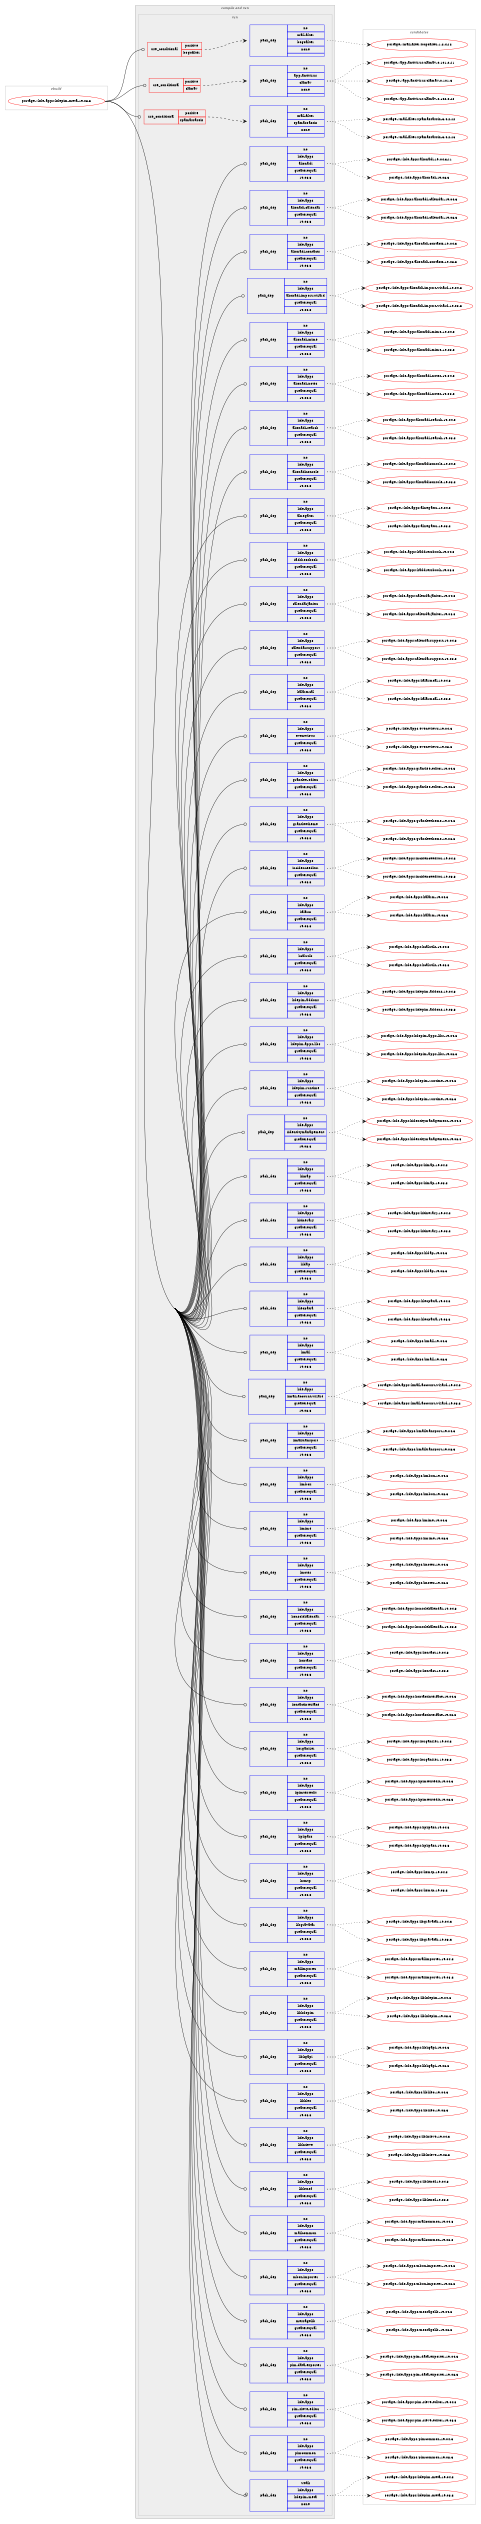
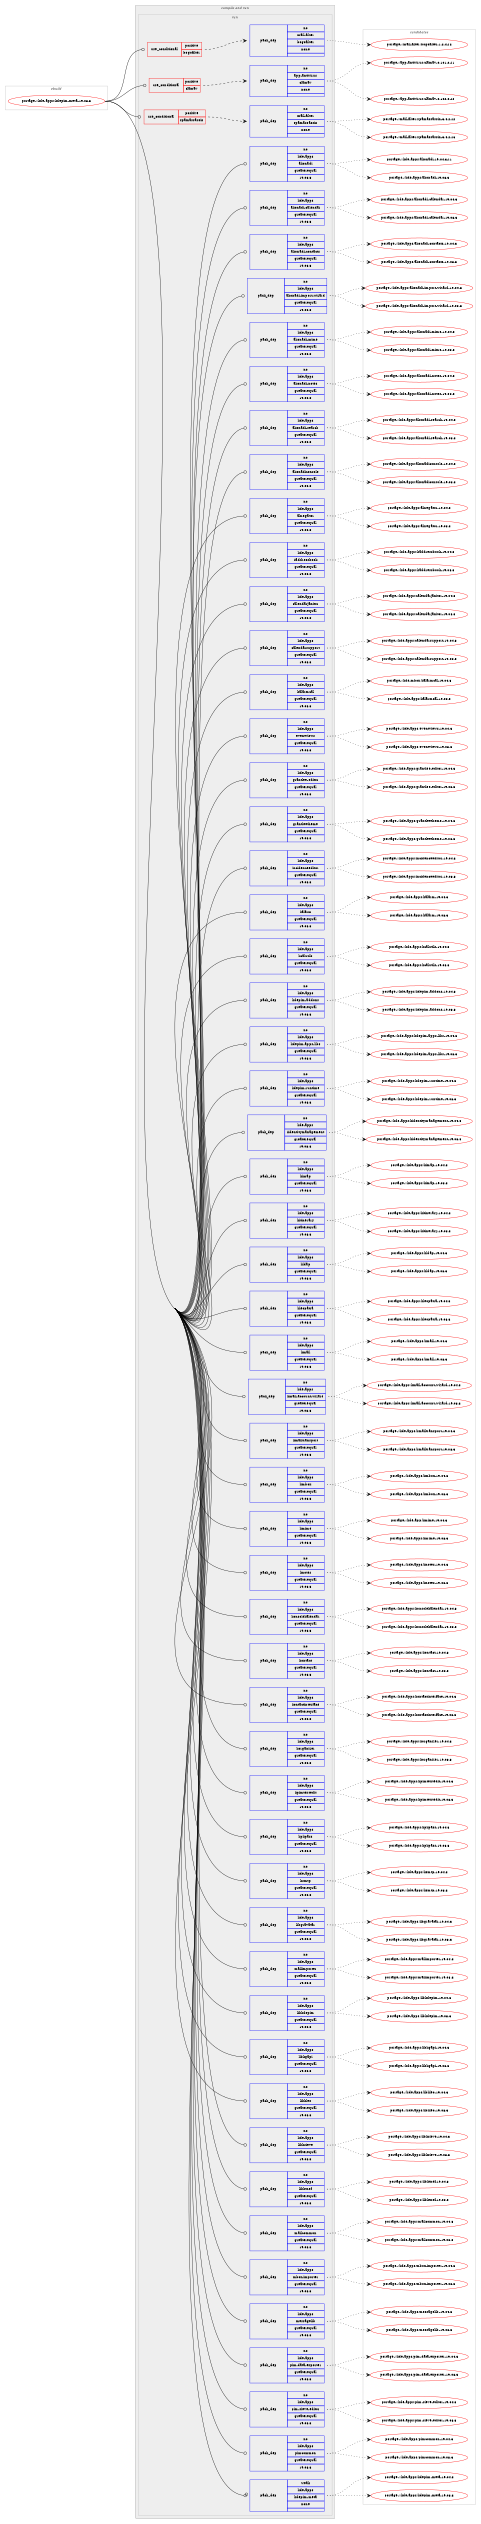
(419, 81) -> none
(419, 681) -> (419, 681)
